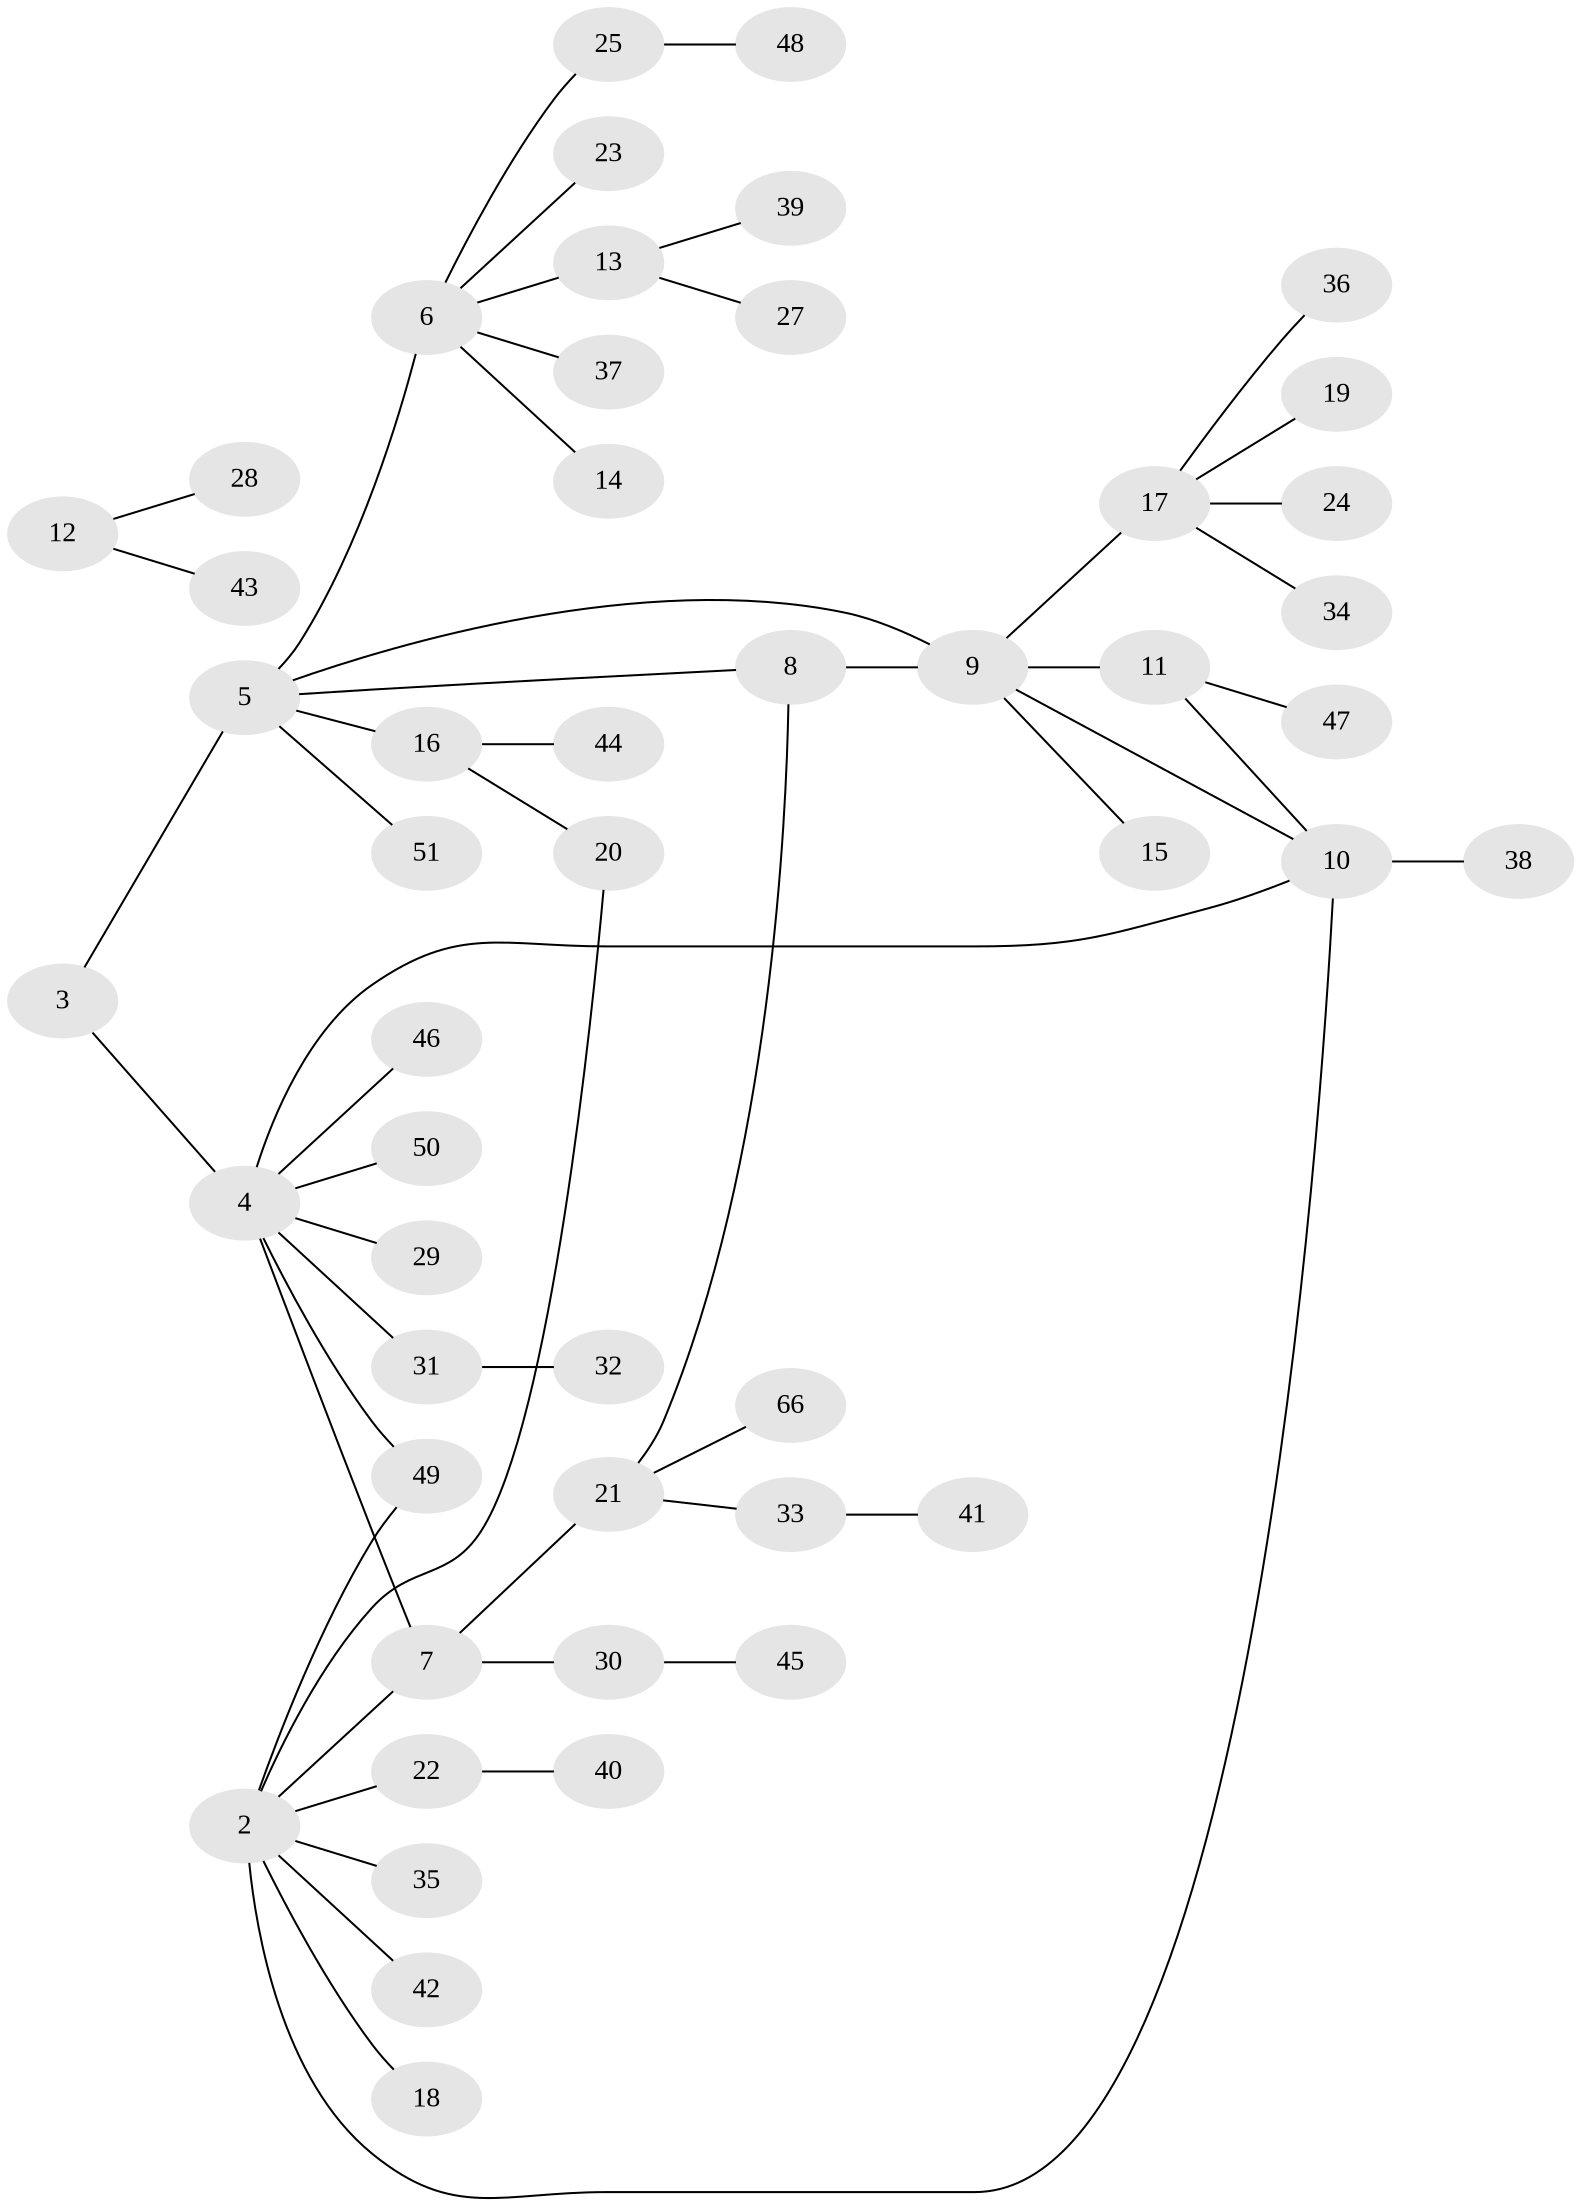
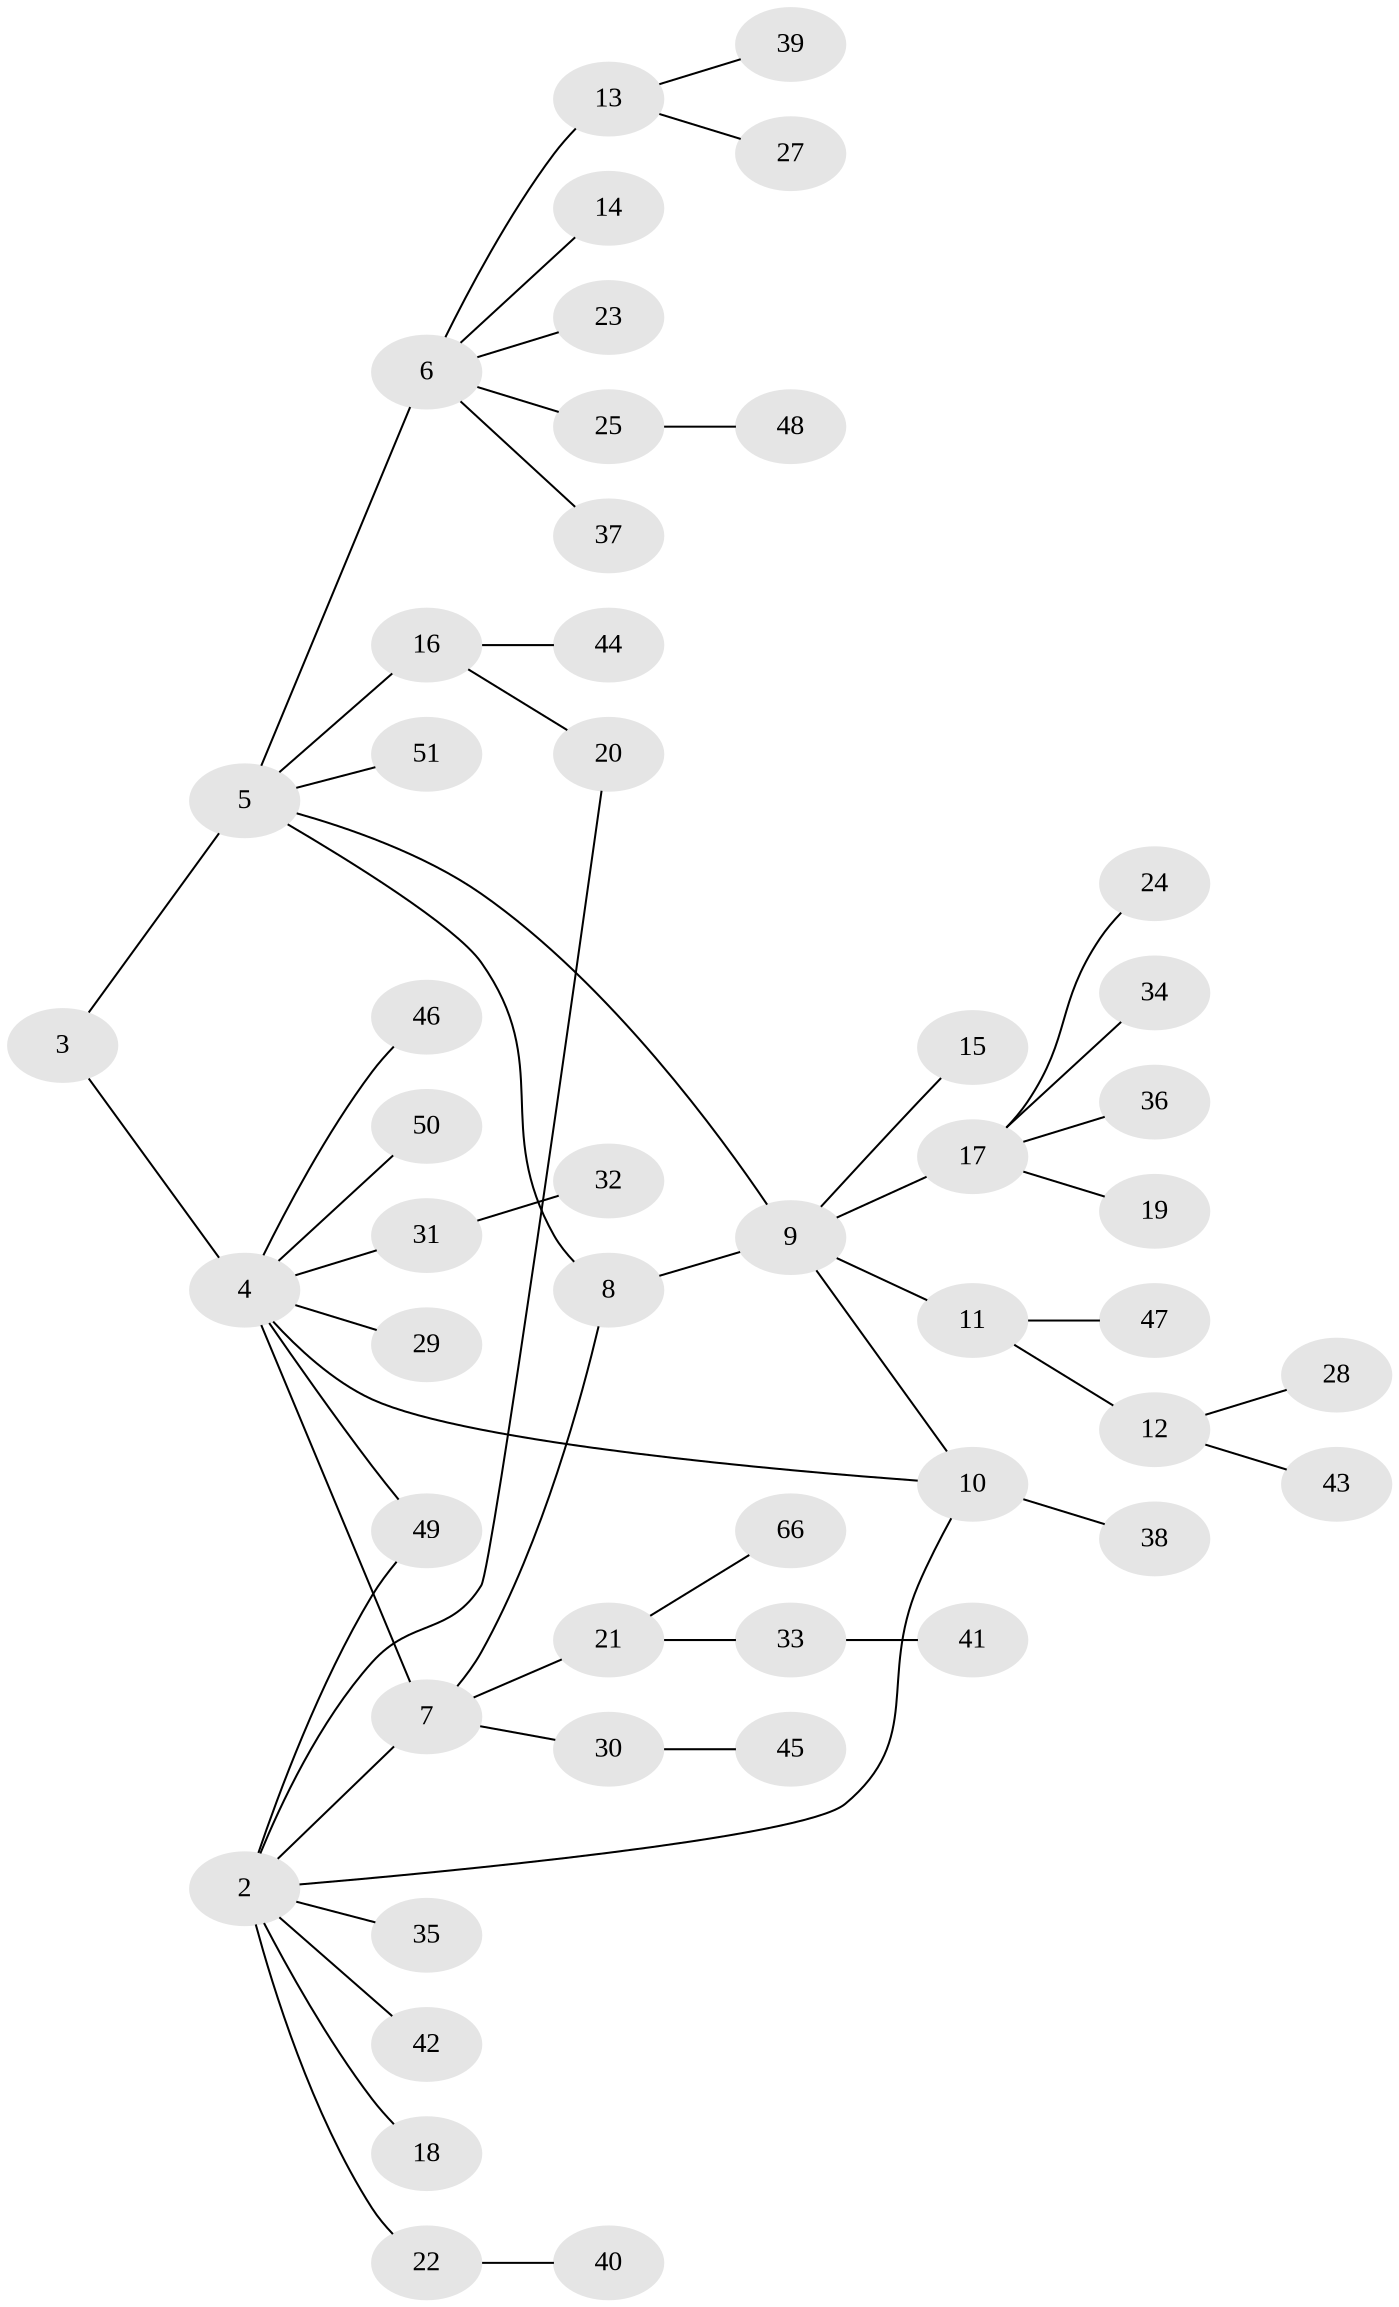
(1246, 765) -> (1064, 1375)
(753, 1093) -> (543, 1513)
